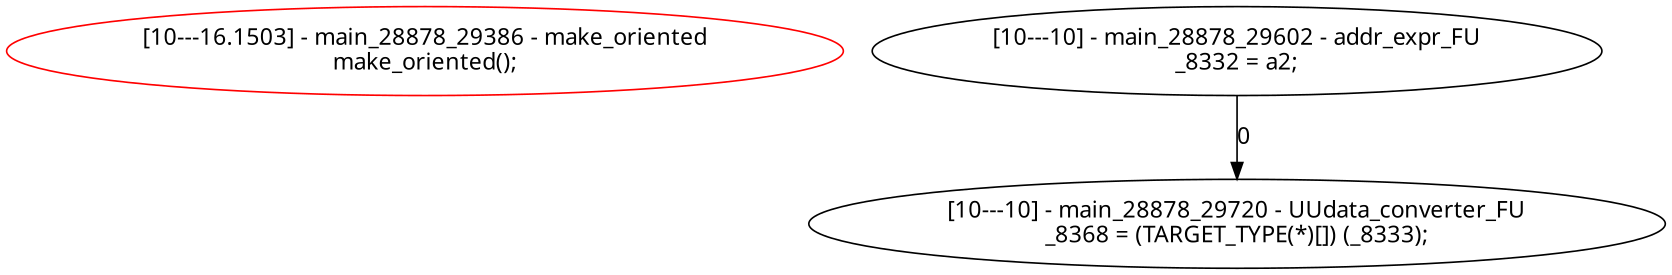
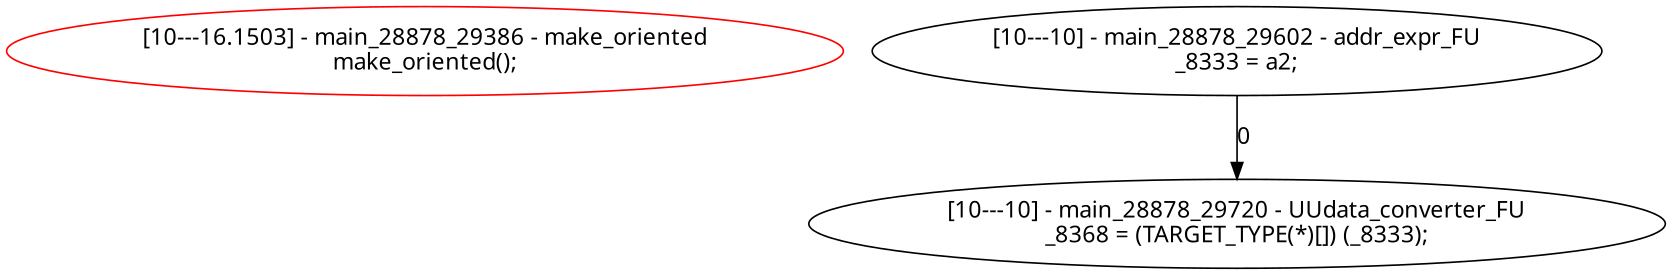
(1237, 51) -> (1237, 51)
